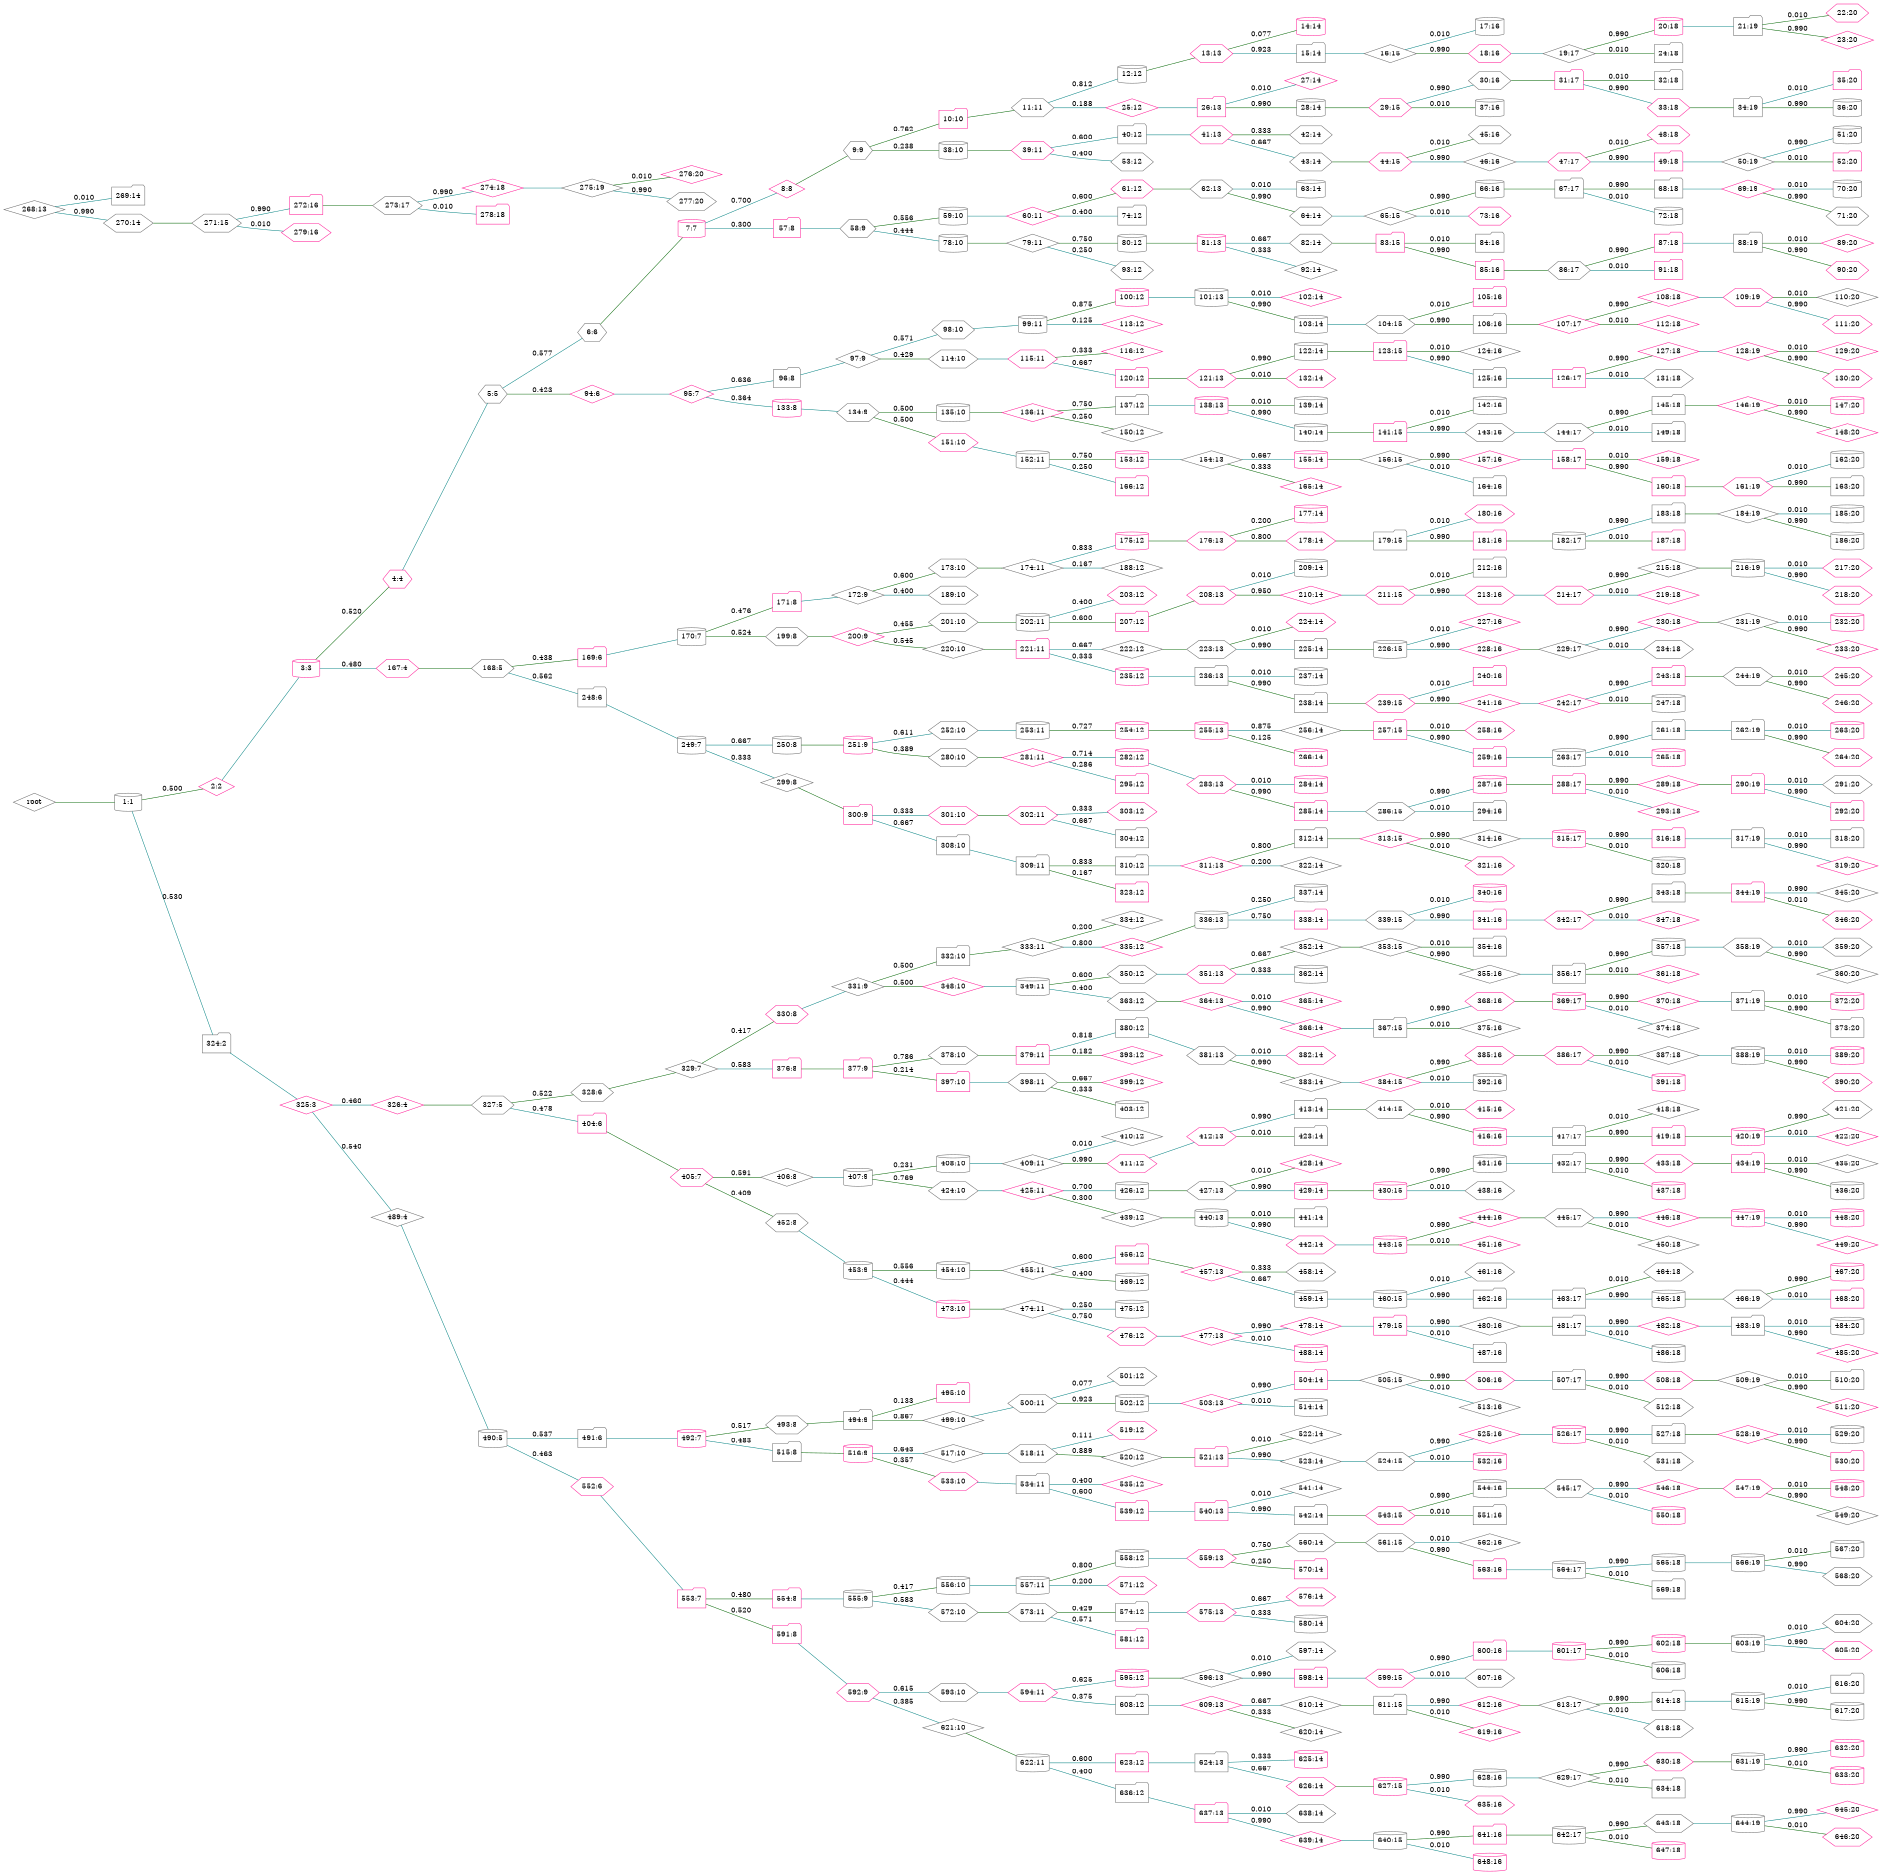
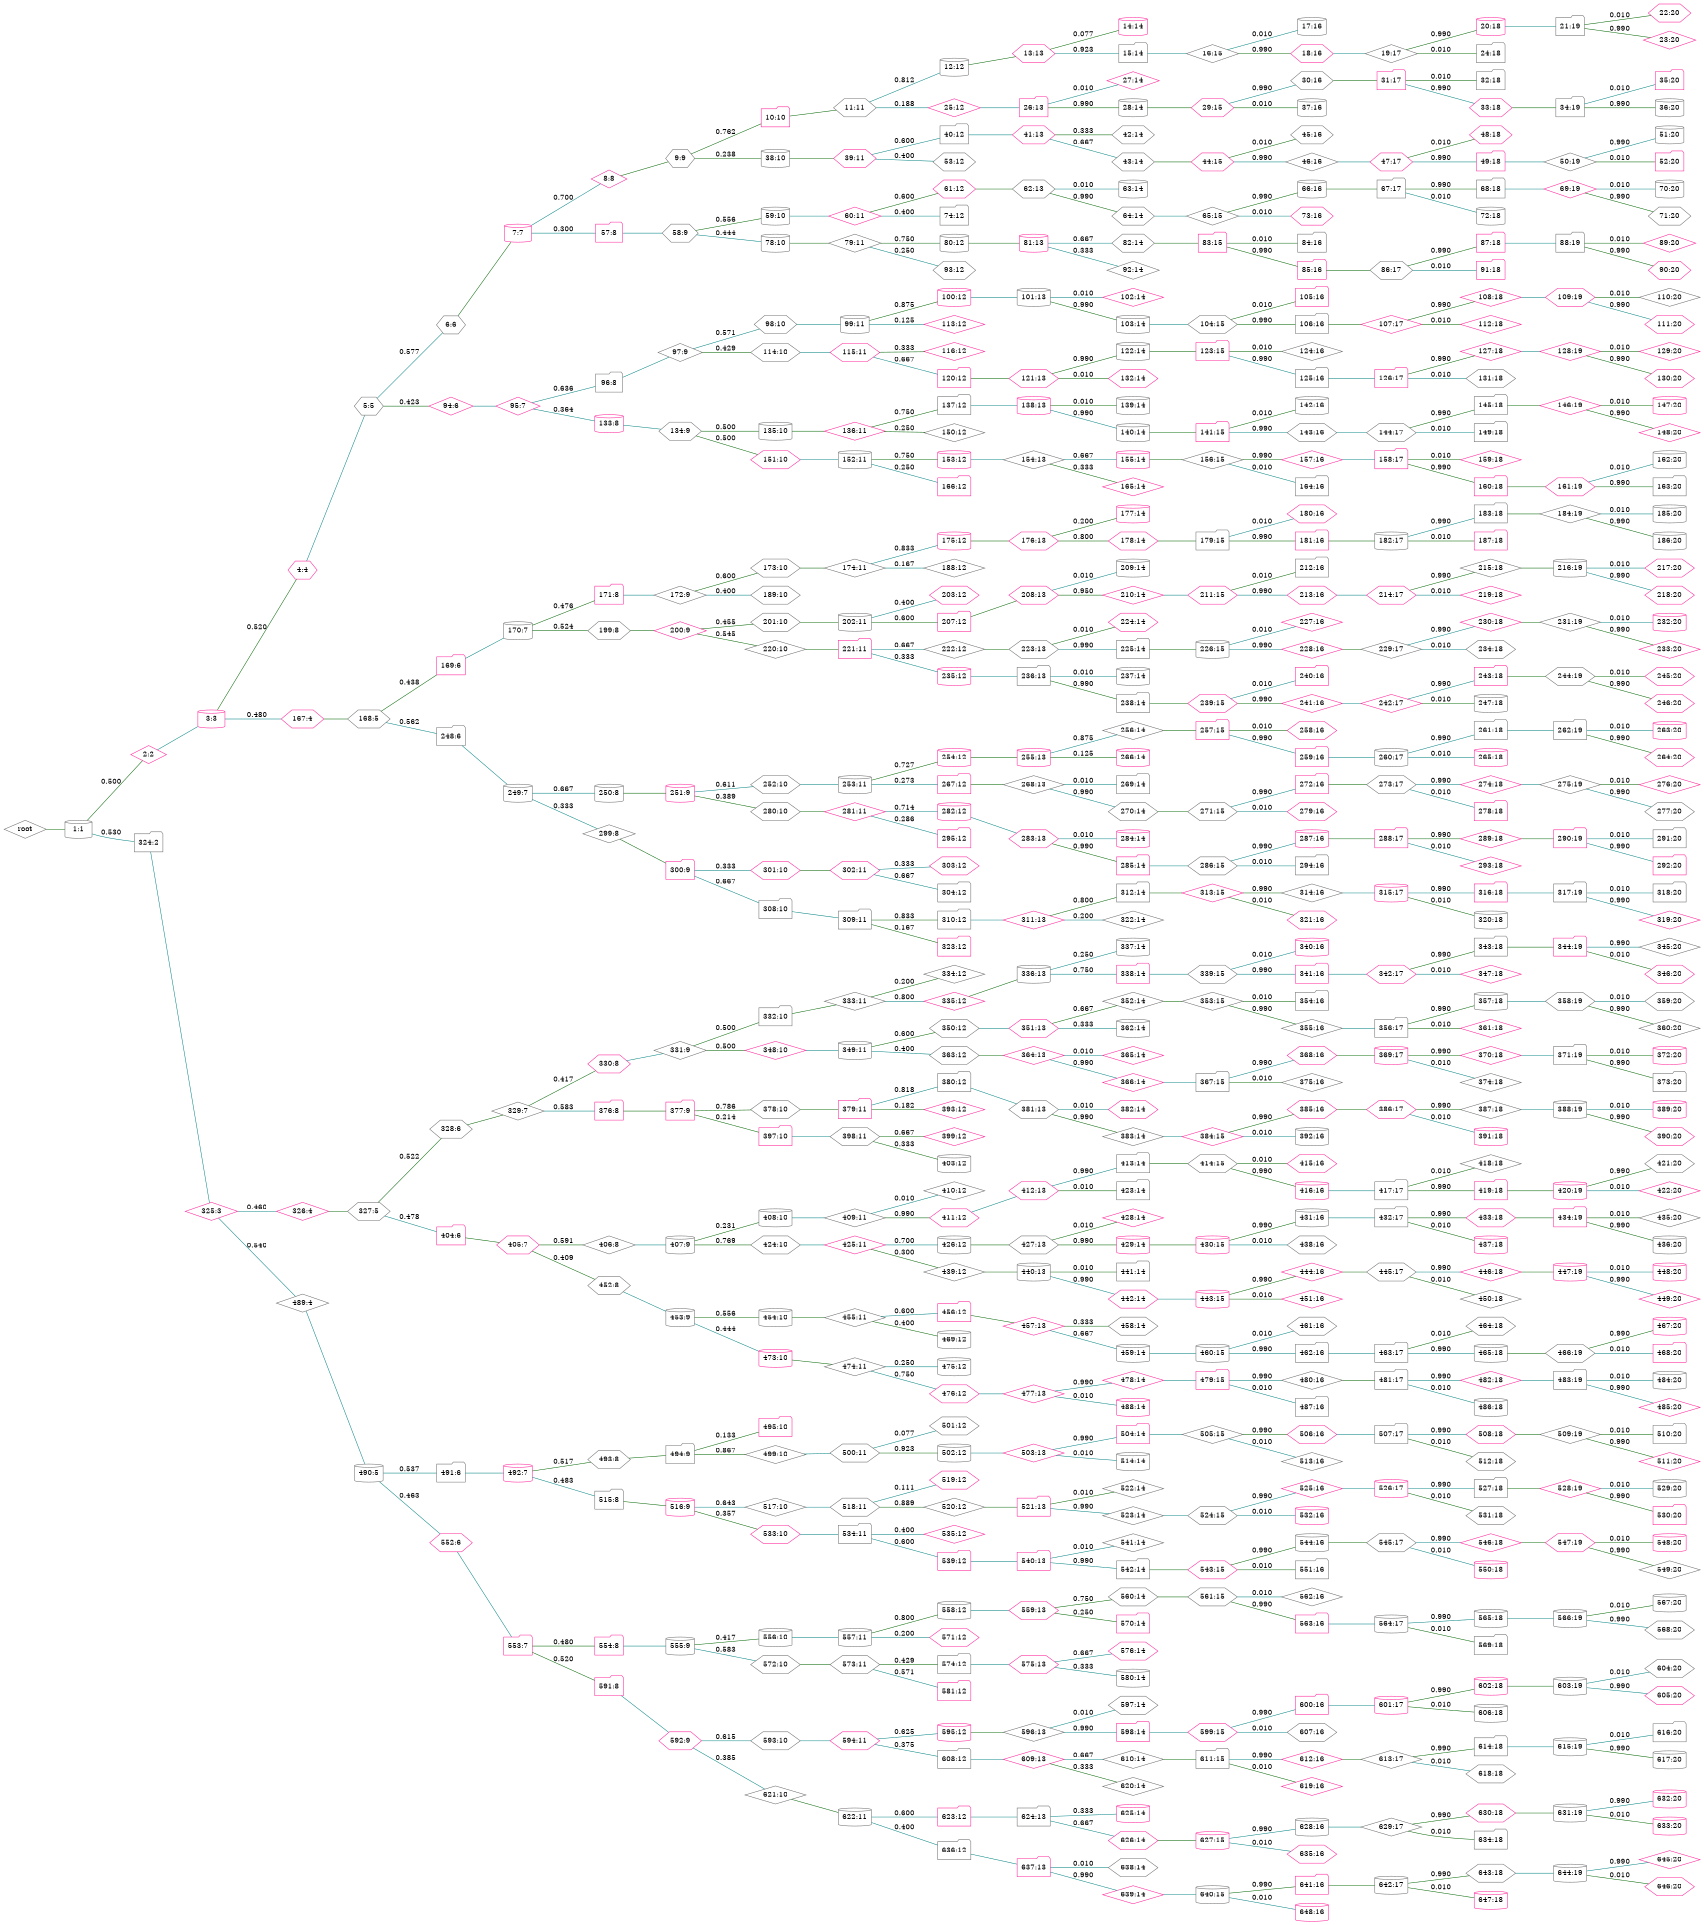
(1569, 758) -> (1391, 758)
none -> (954, 785)
(1847, 785) -> (1670, 839)
(1265, 1191) -> (1088, 1245)
